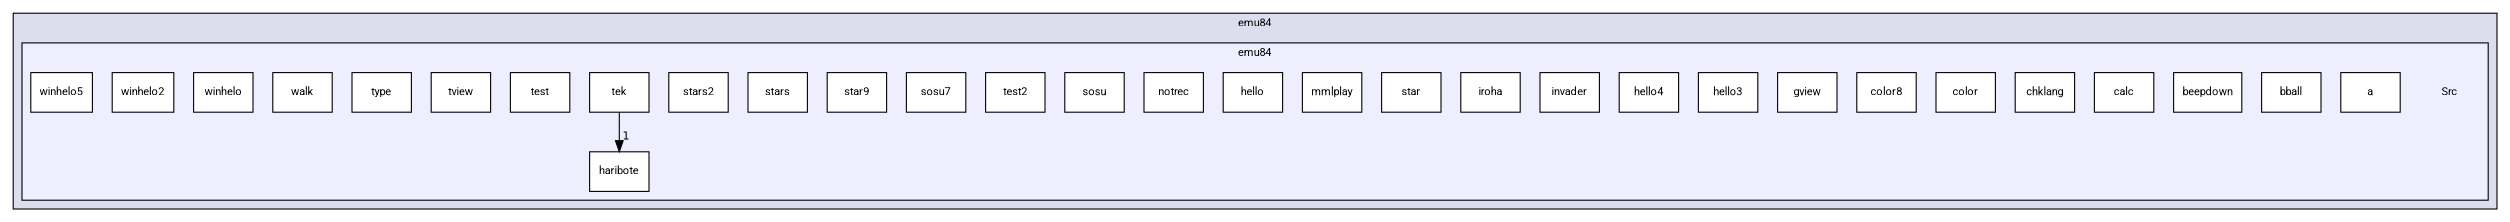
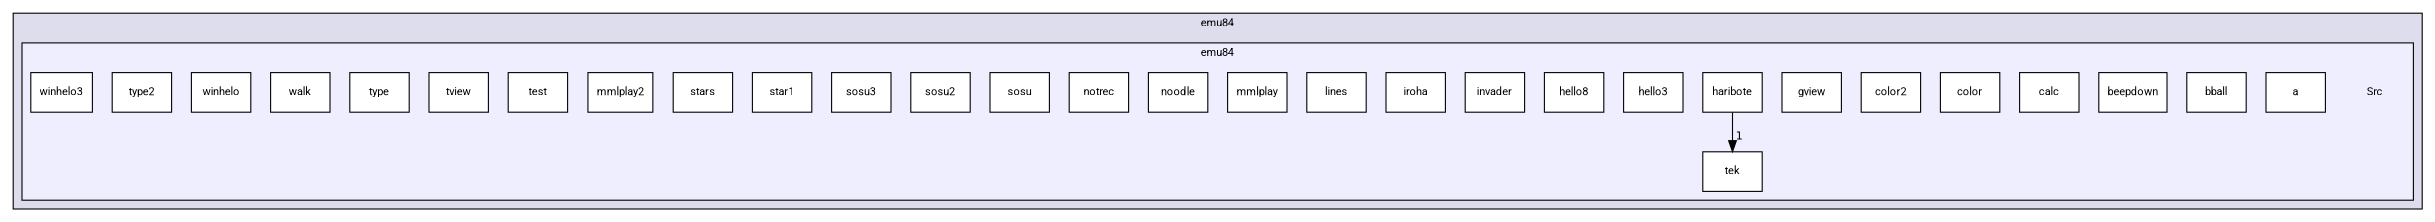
(62, 92) -> (62, 92)
(143, 92) -> (142, 92)
(698, 92) -> (620, 92)
(857, 92) -> (782, 92)
(936, 92) -> (861, 92)
(1015, 92) -> (941, 92)
(1253, 92) -> (1178, 92)
(1411, 92) -> (1336, 92)
(1649, 92) -> (1574, 92)
(1887, 92) -> (1891, 92)
(2045, 92) -> none
(619, 127) -> (1733, 127)
